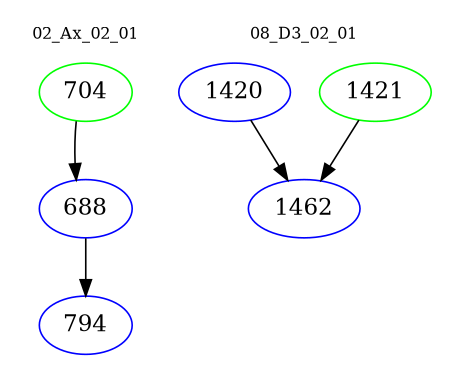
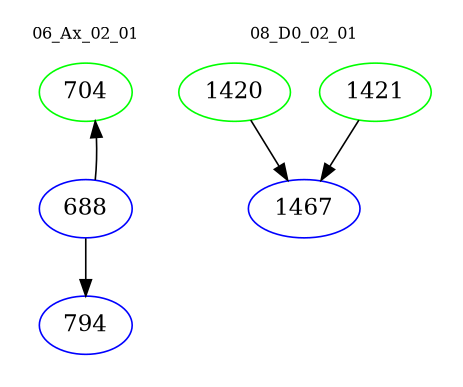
(86, 35) -> (86, 35)
(304, 35) -> (304, 35)
(235, 92) -> (235, 92)
(75, 142) -> (97, 159)
(304, 209) -> (304, 209)
